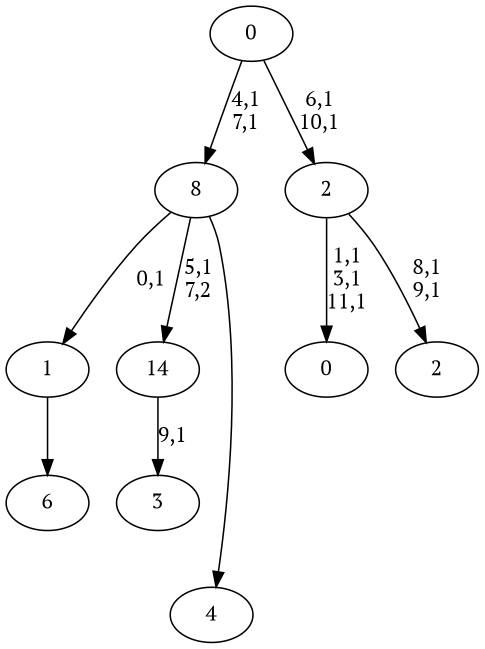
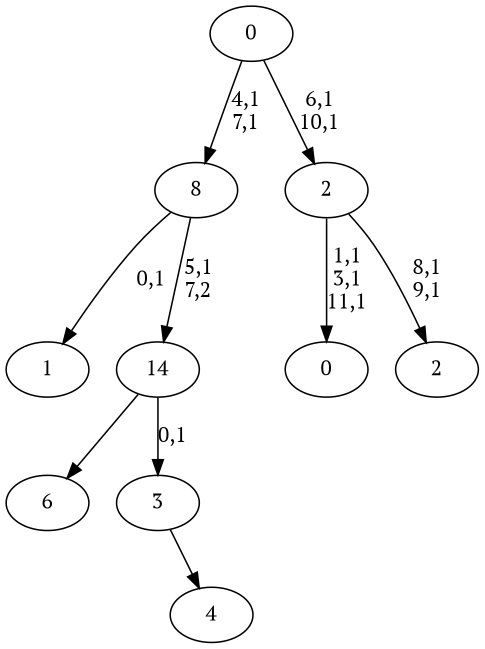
(232, 393) -> (181, 552)
(48, 429) -> (108, 430)
(172, 436) -> (172, 436)
